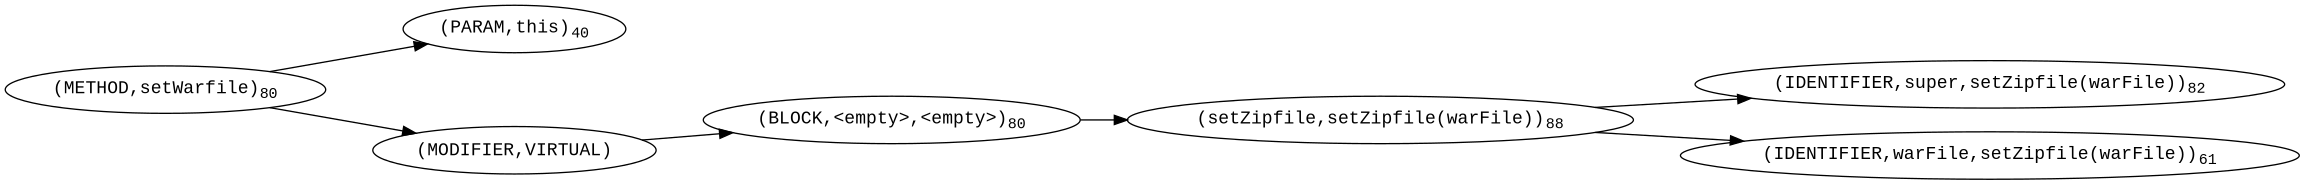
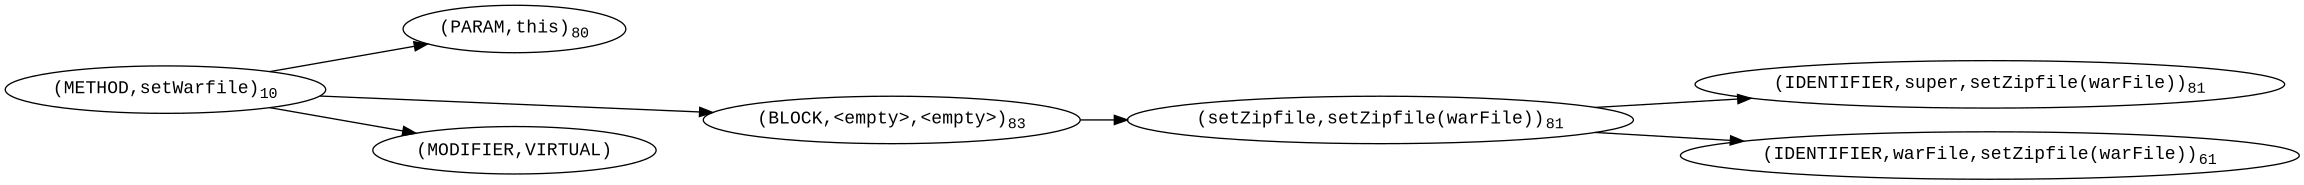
(580, 27) -> (580, 27)
(2197, 82) -> (2197, 82)
(269, 88) -> (269, 88)
(1017, 118) -> (1017, 118)
(1555, 118) -> (1555, 118)
(681, 137) -> (510, 104)
